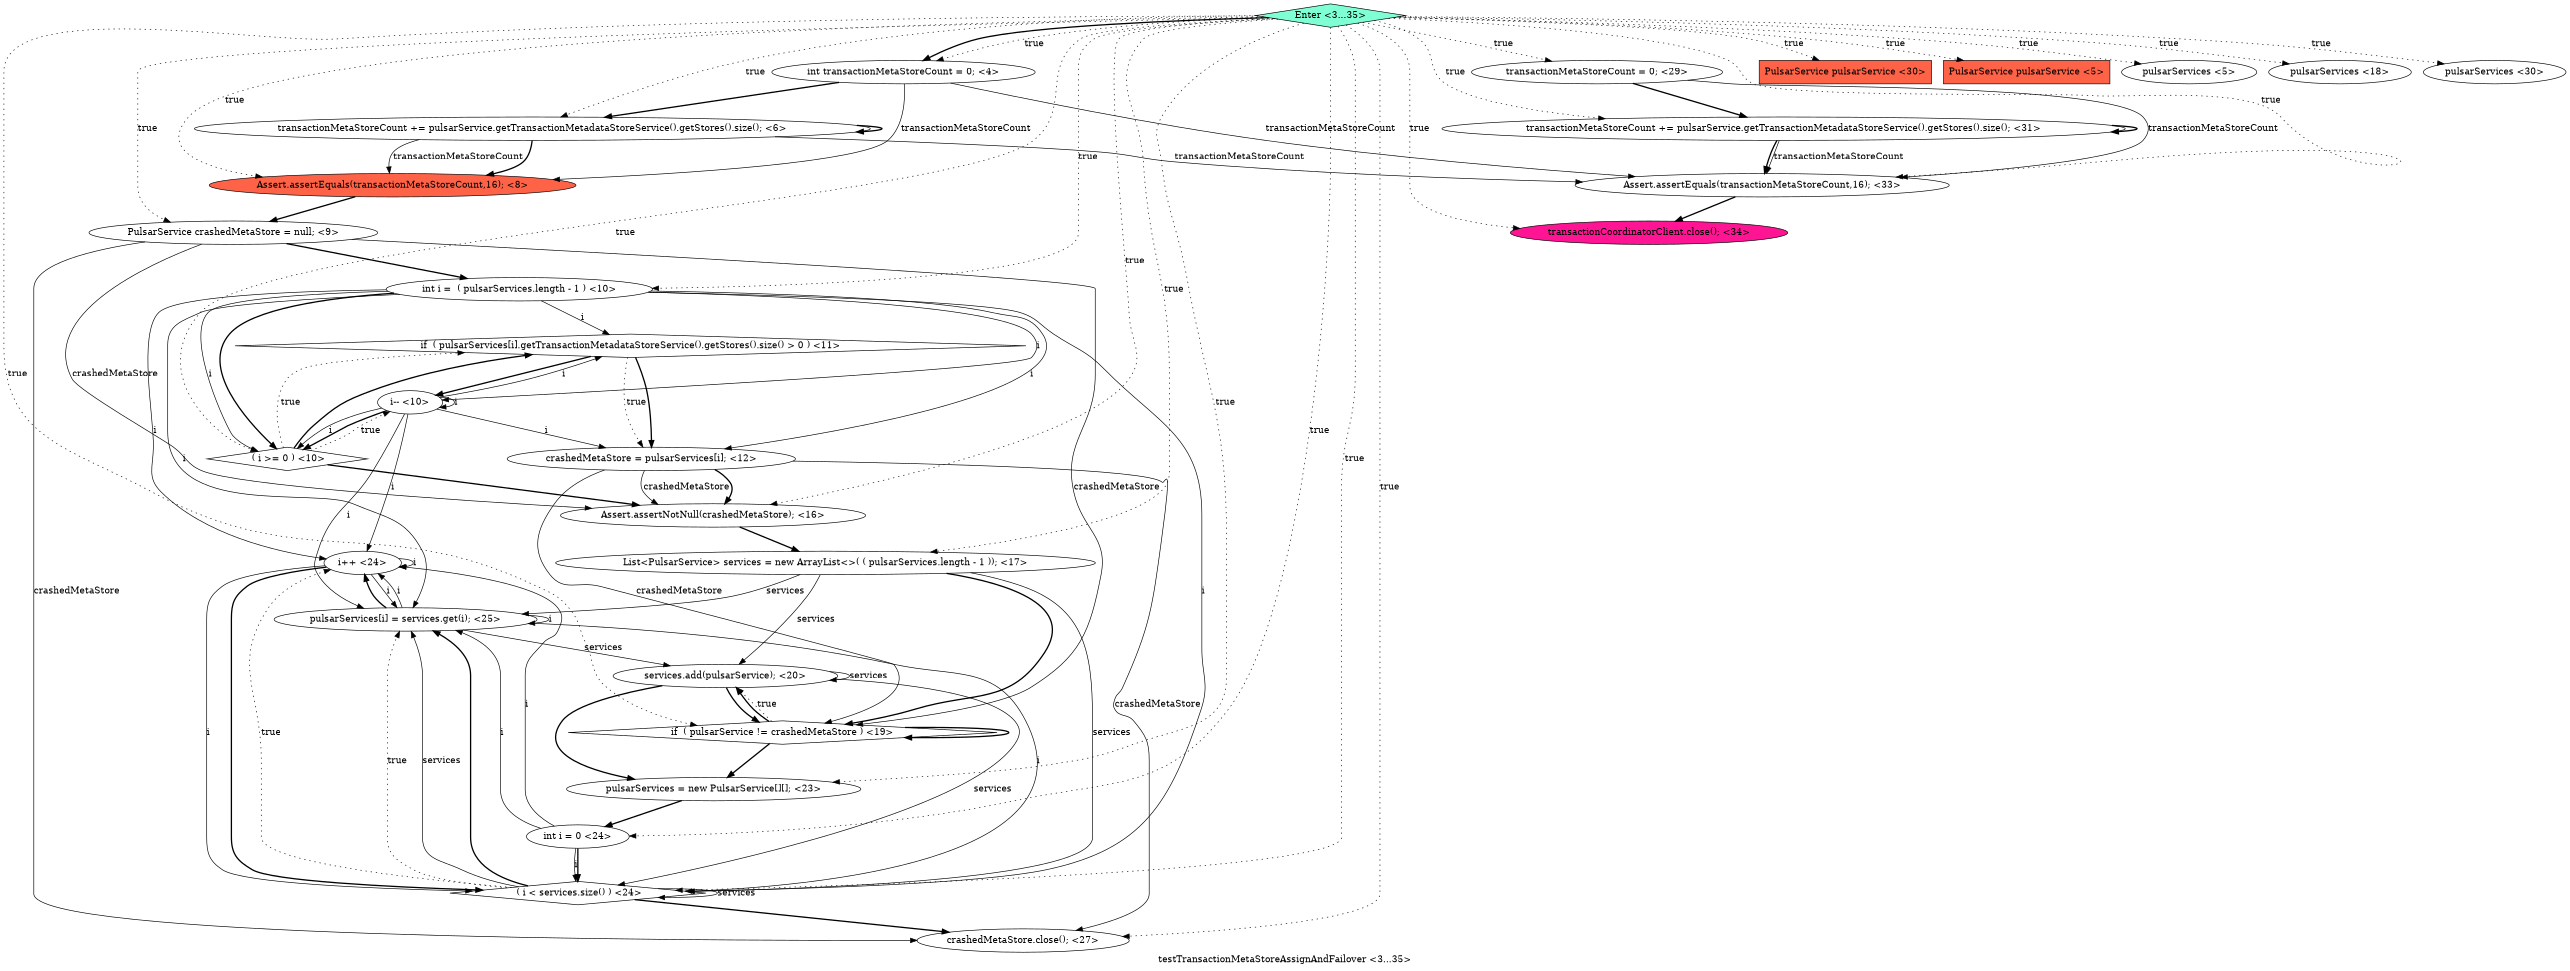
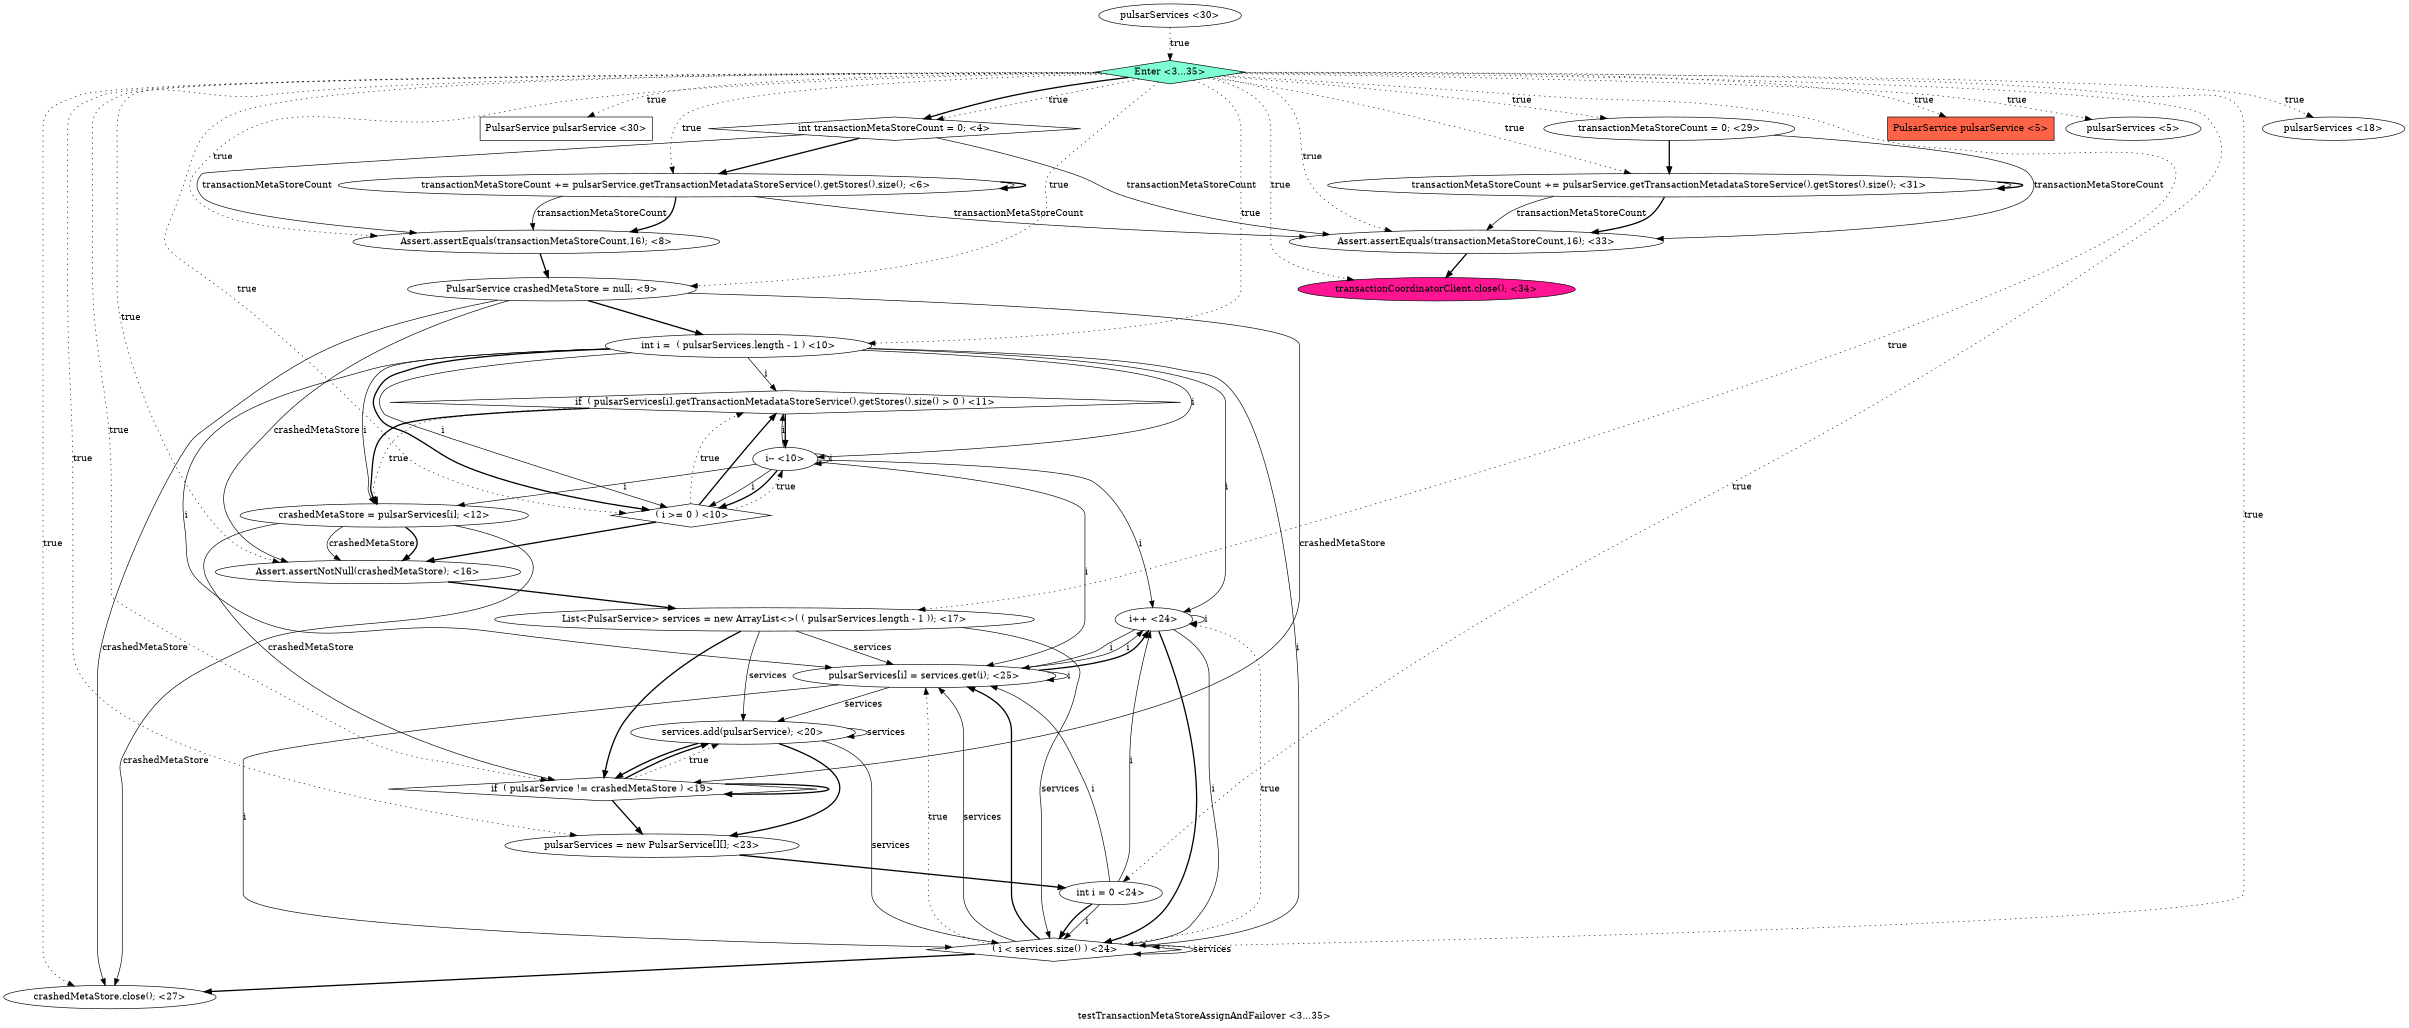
(1919, 27) -> (1170, 41)
(903, 72) -> (894, 129)
(1845, 72) -> (566, 129)
(393, 185) -> (536, 242)
